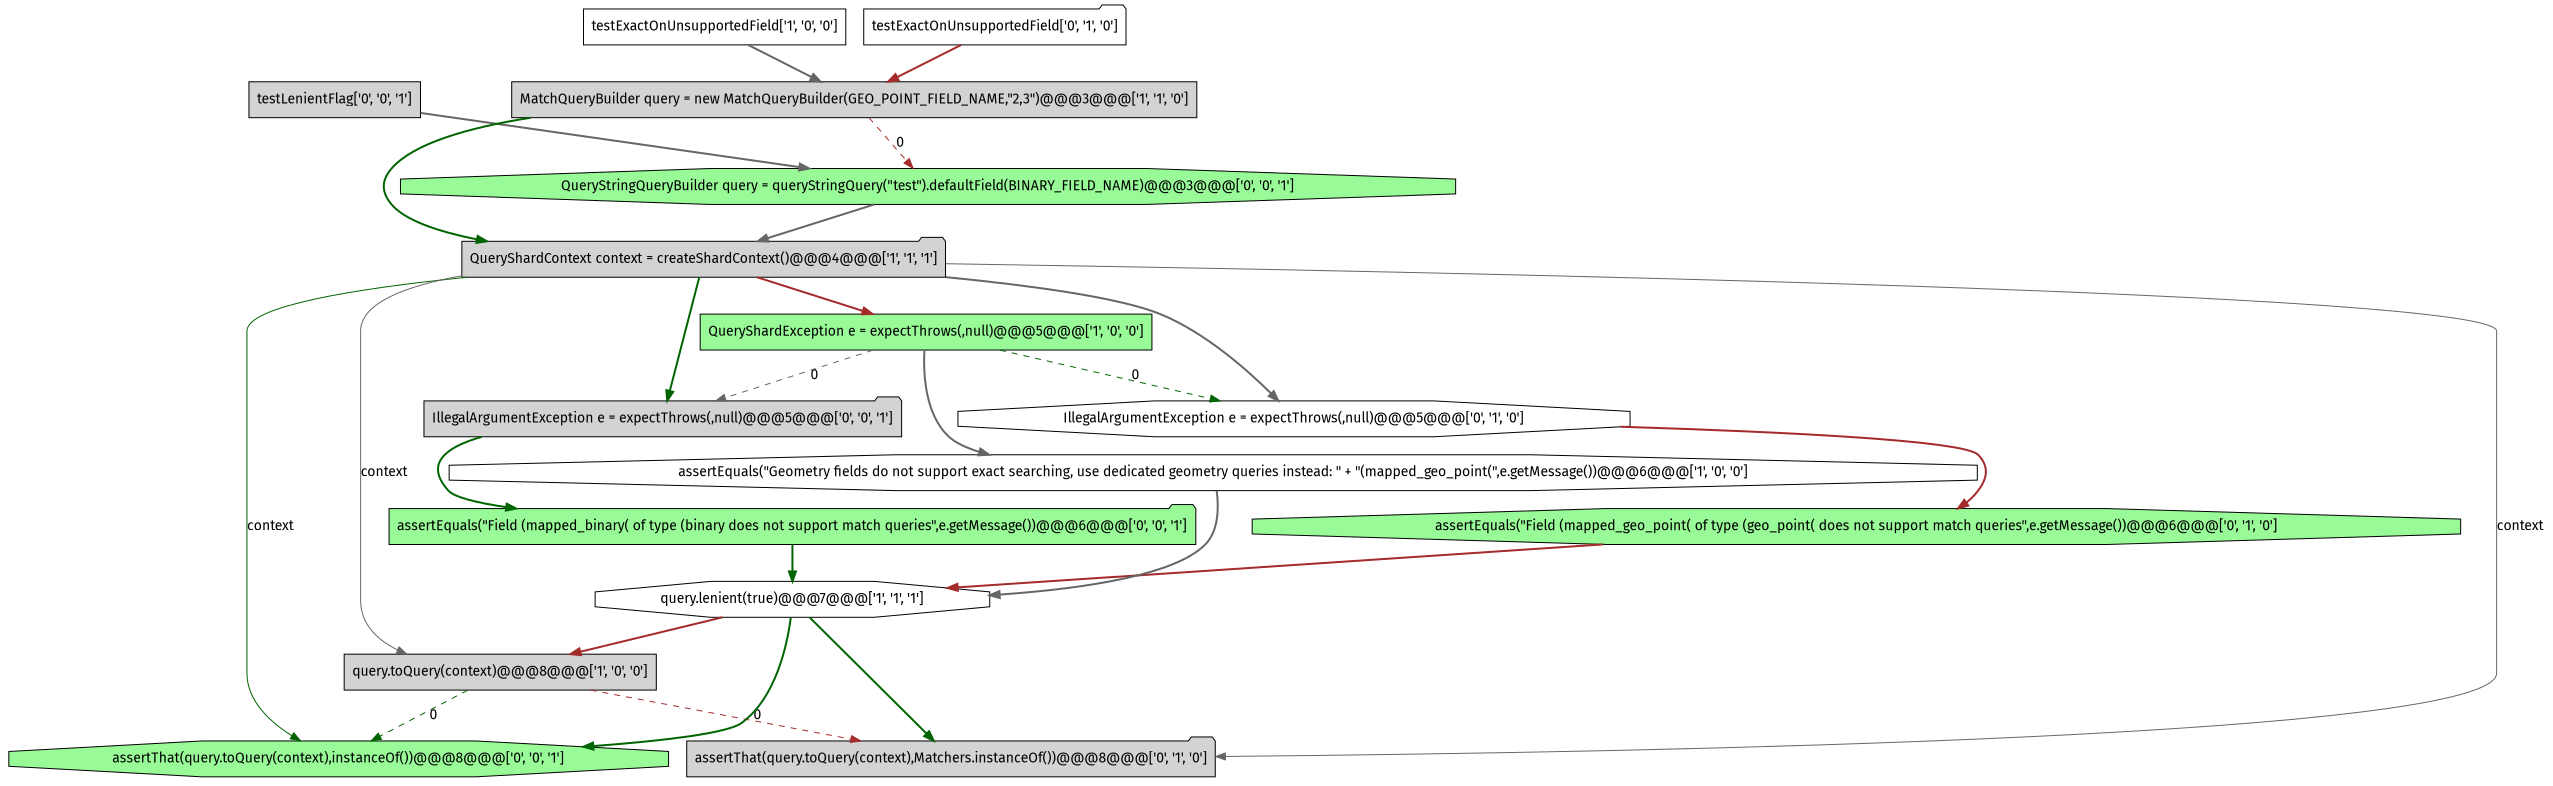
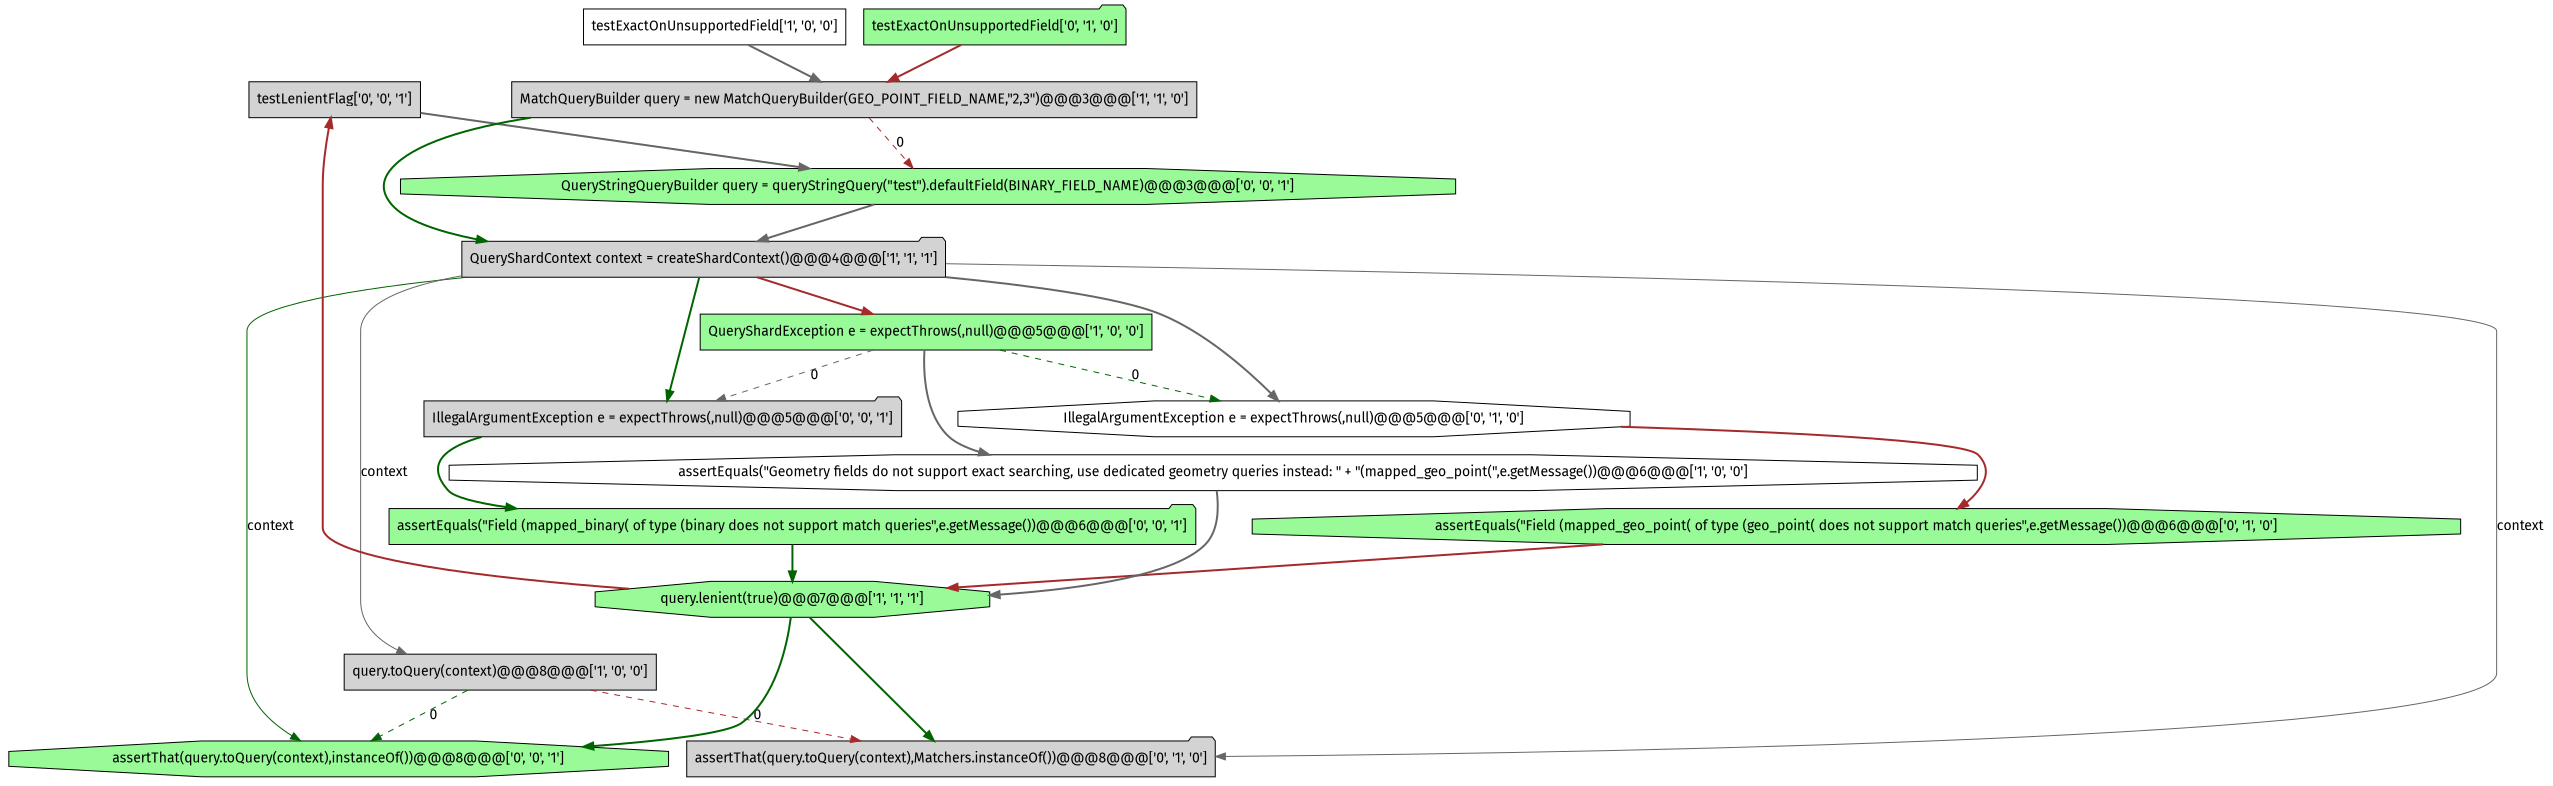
(995, 27) -> (995, 27)
(792, 599) -> (792, 599)
(651, 635) -> (323, 487)
